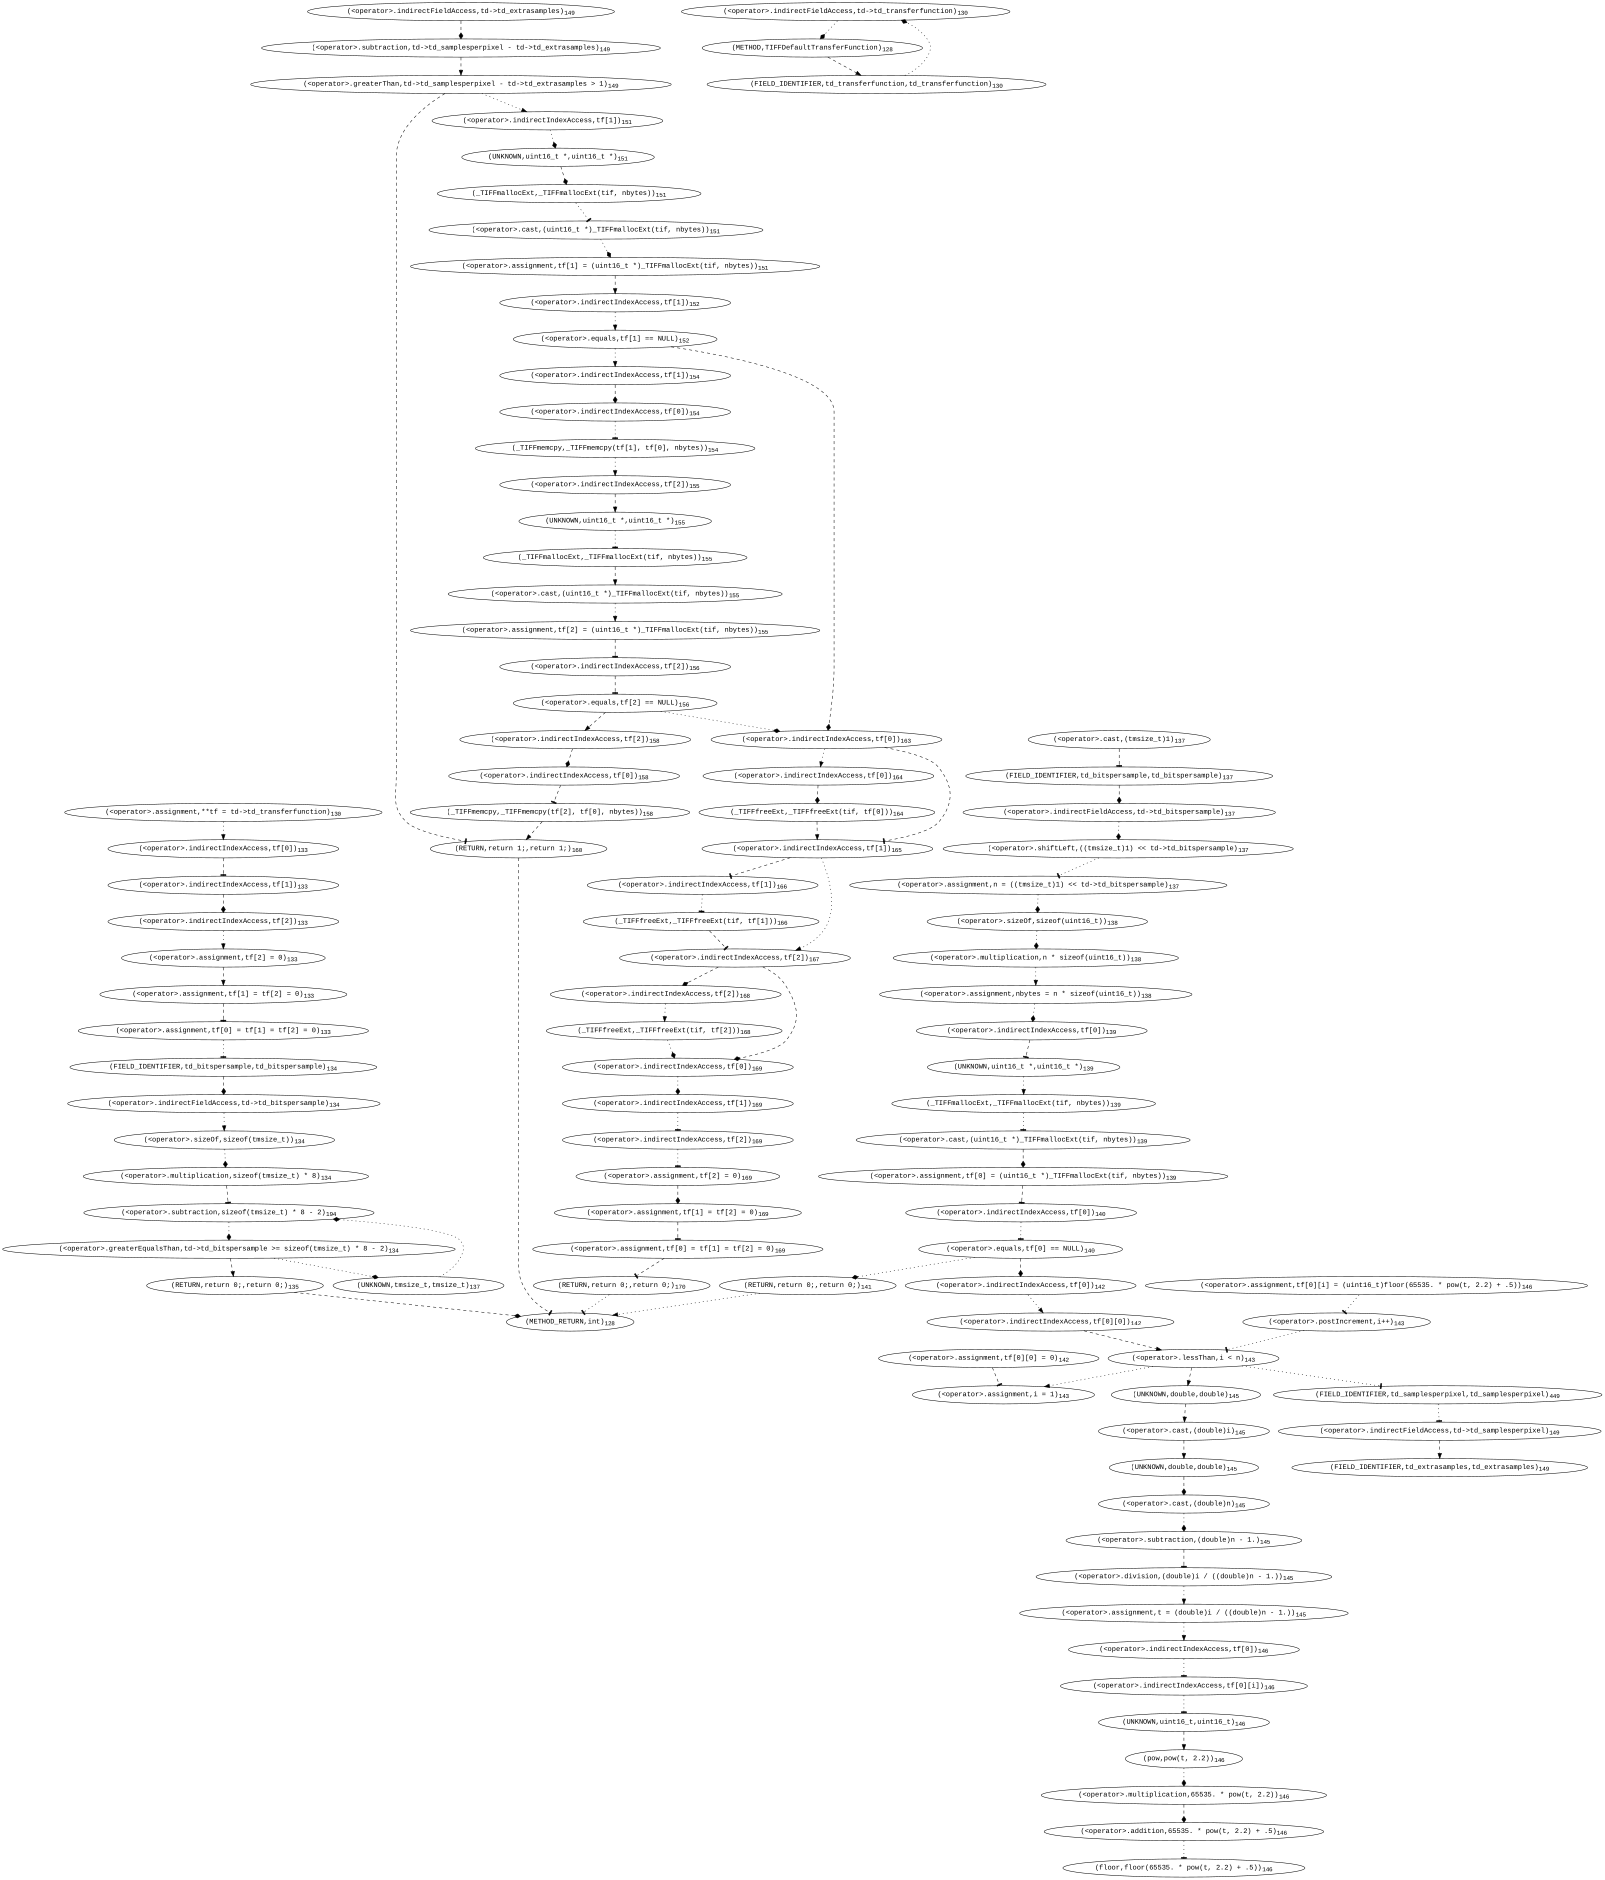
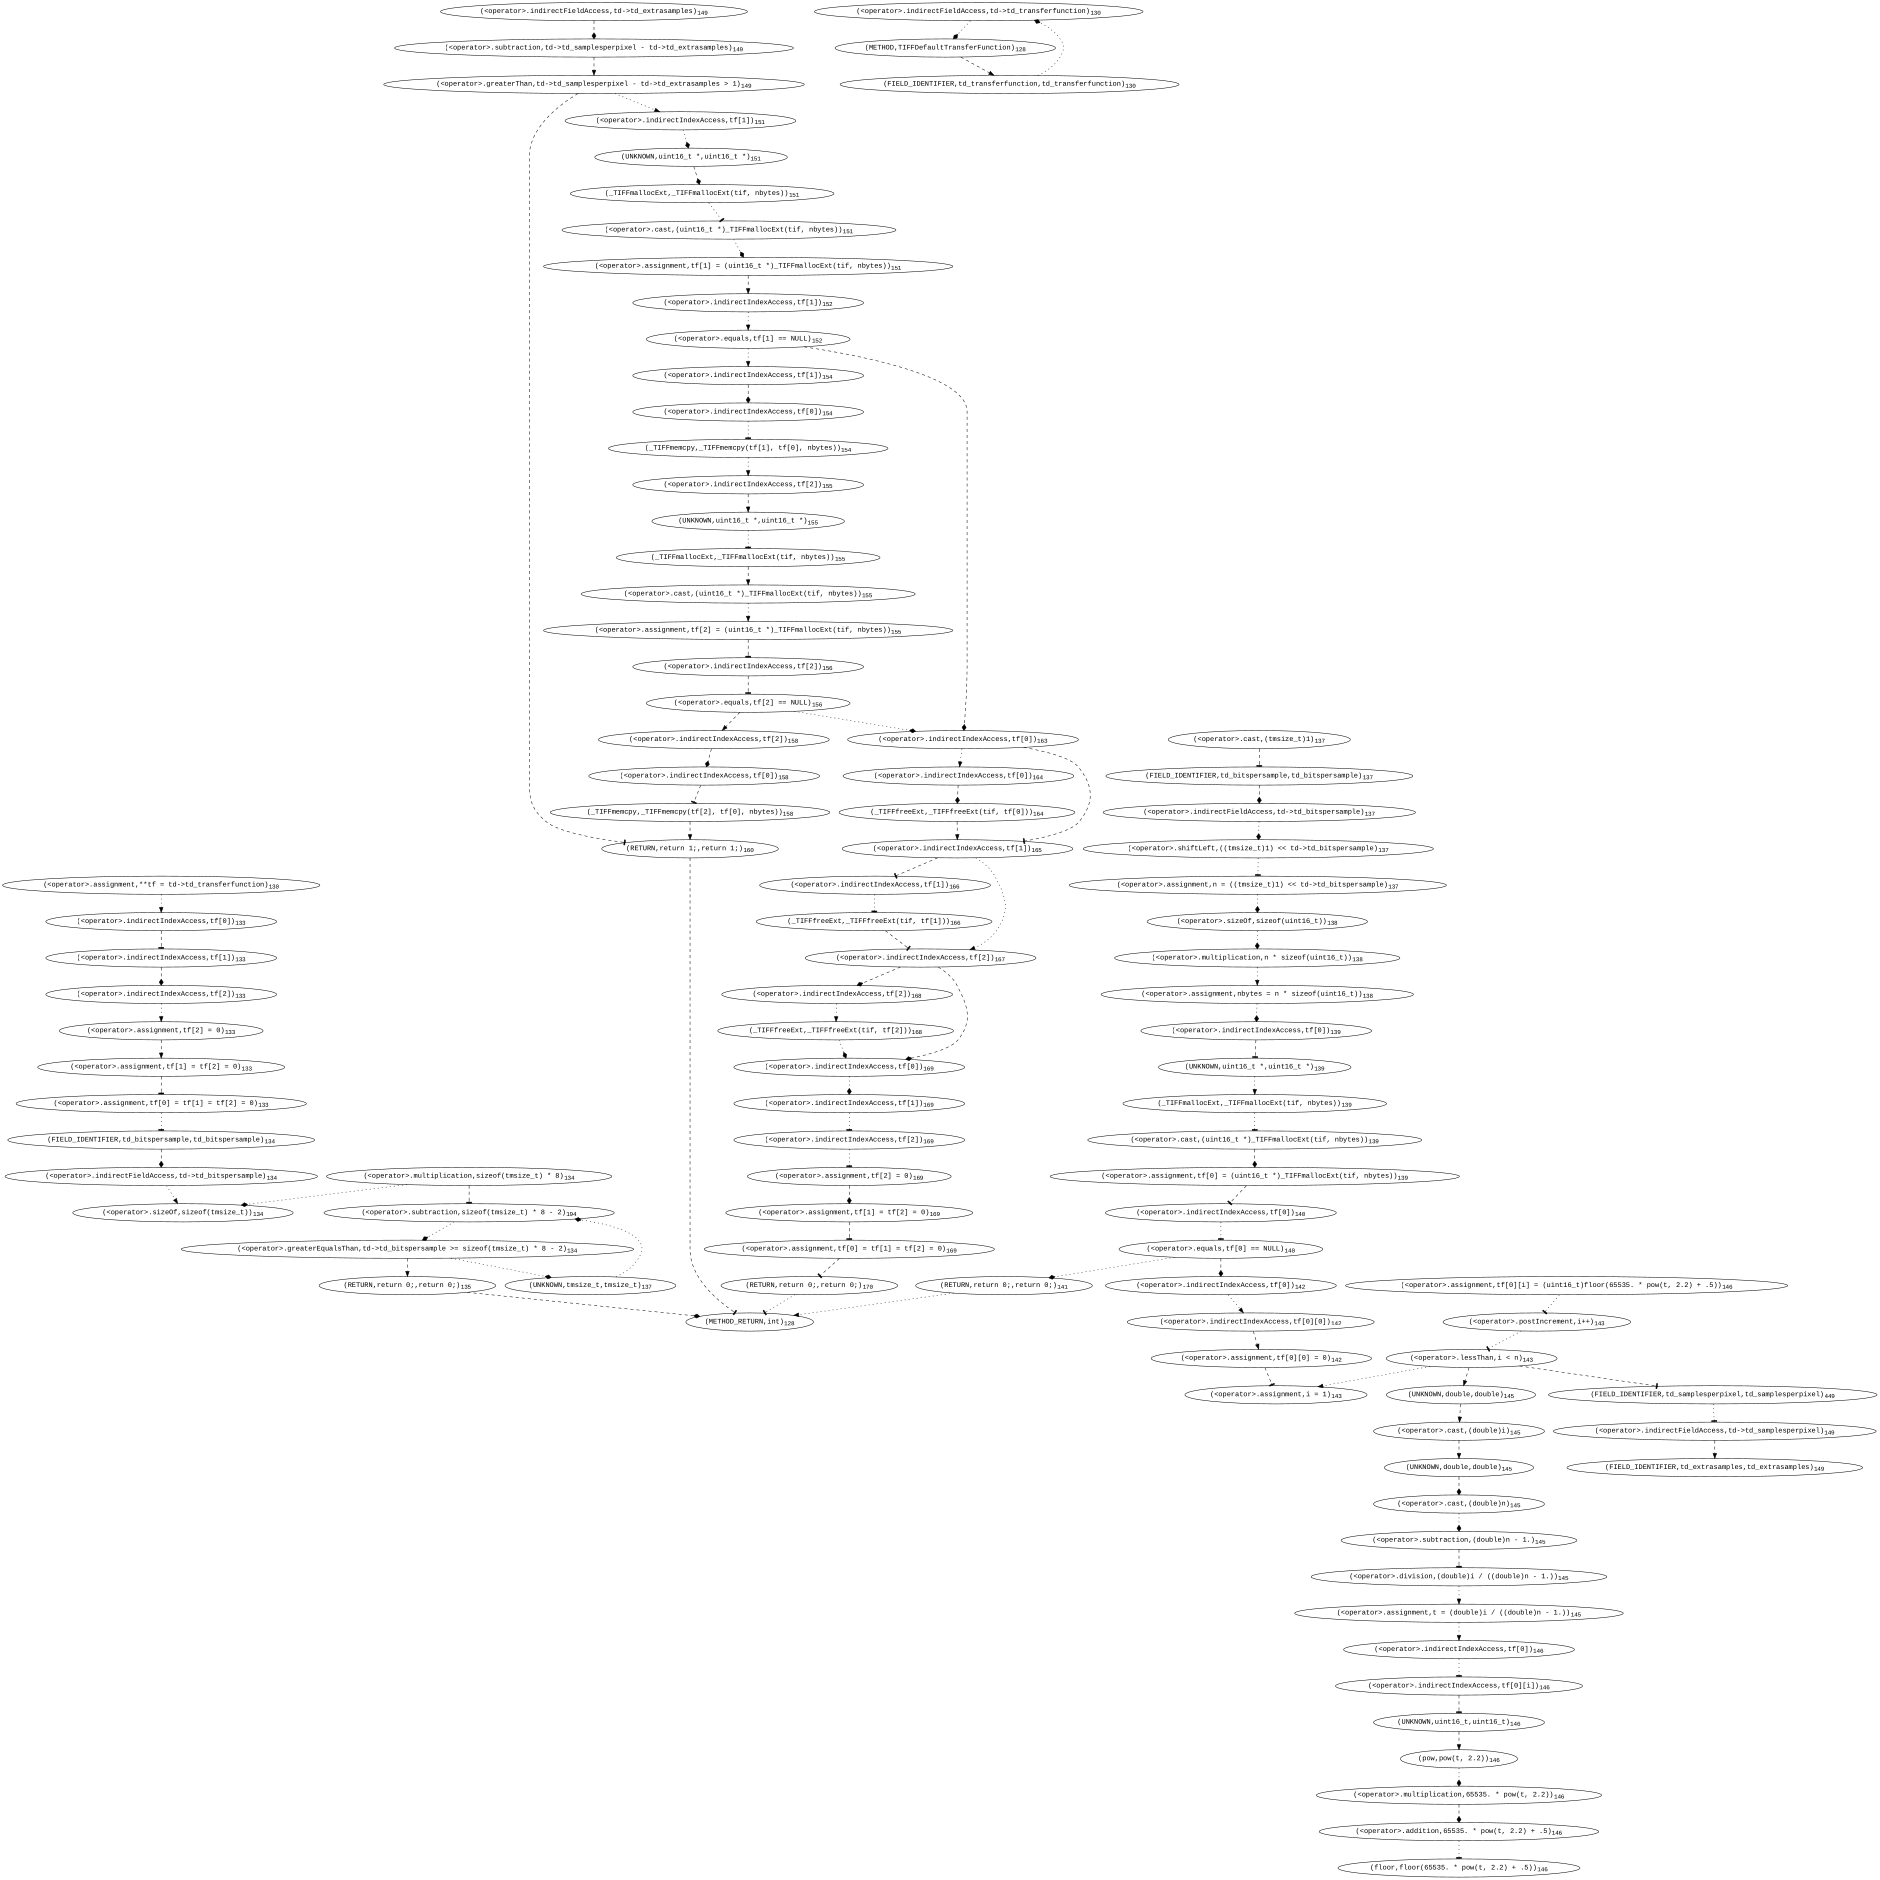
(225, 1155) -> (327, 1195)
(1120, 1340) -> (1255, 1338)
(1311, 1376) -> (1587, 1376)
(1184, 1703) -> (1459, 1703)
